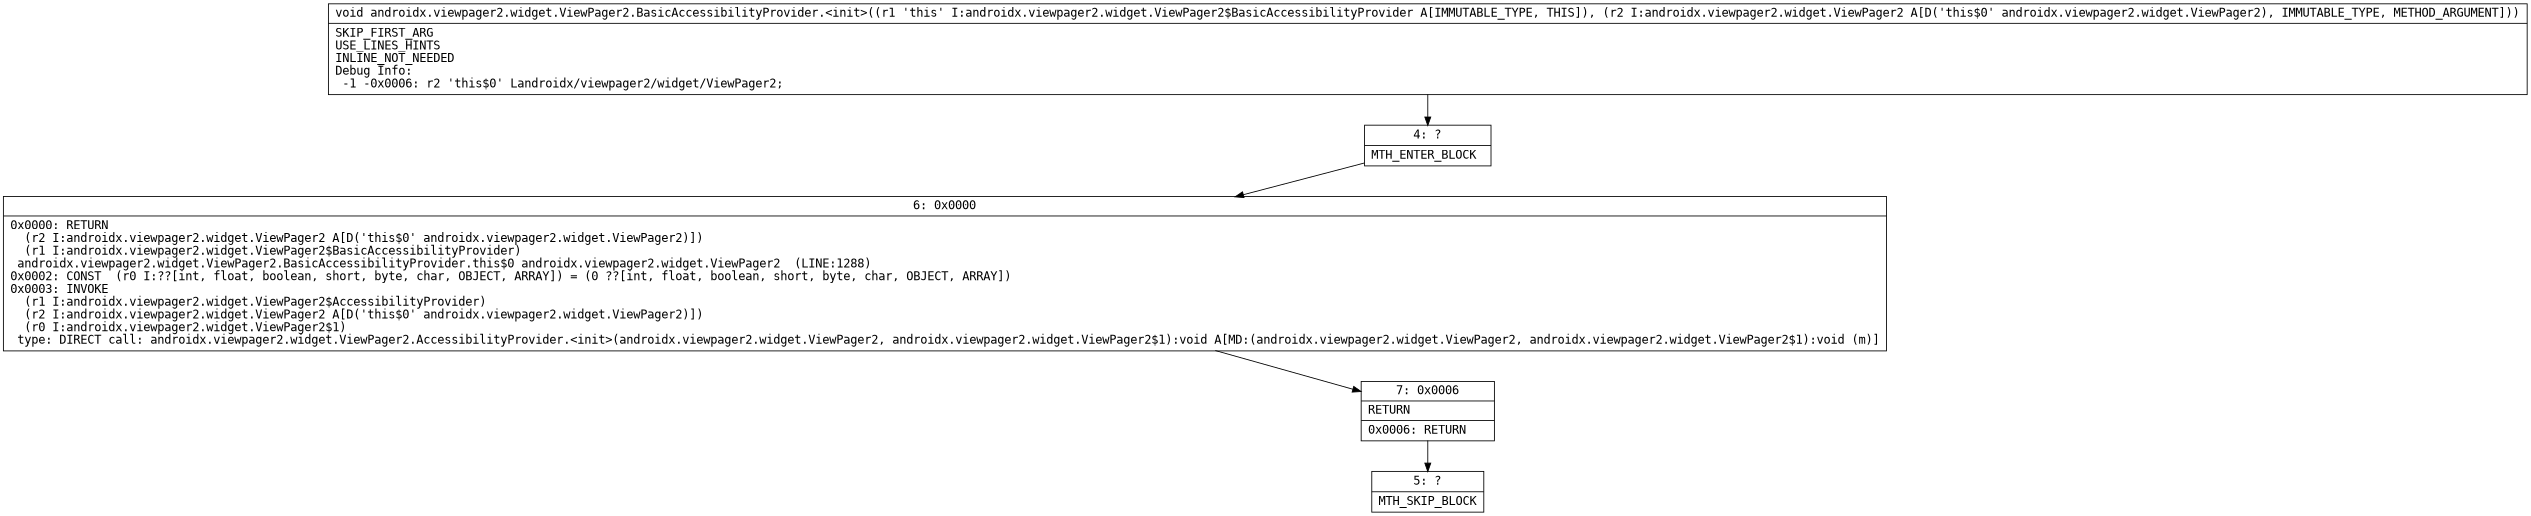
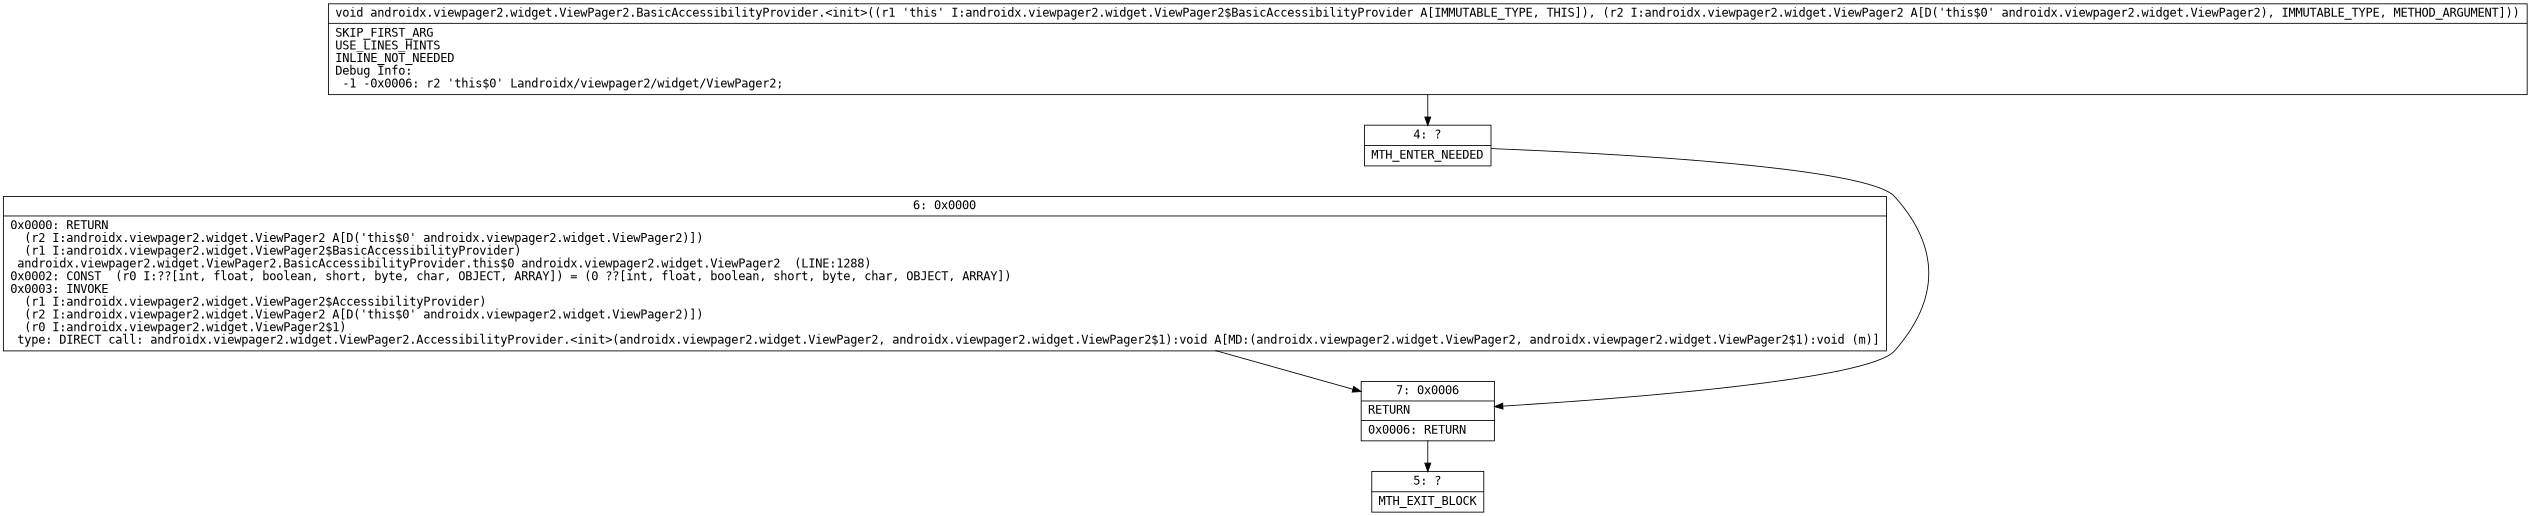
(1424, 155) -> (1428, 155)
(1304, 179) -> (1928, 268)
(1428, 502) -> (1428, 502)
